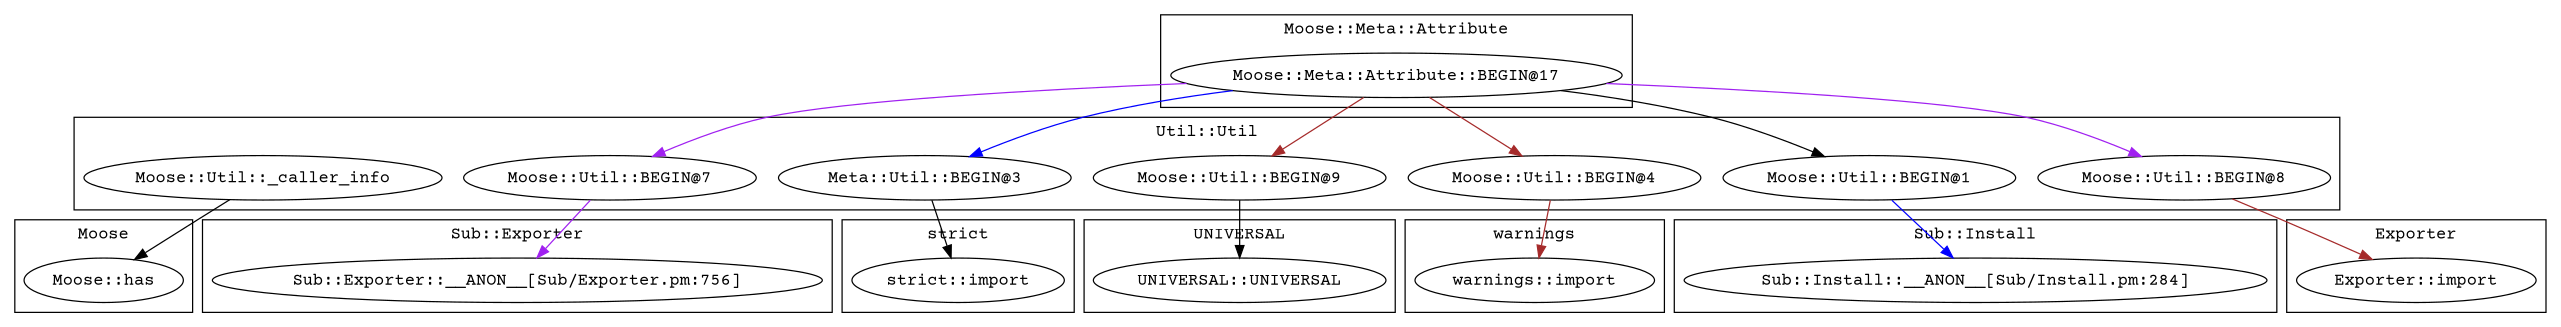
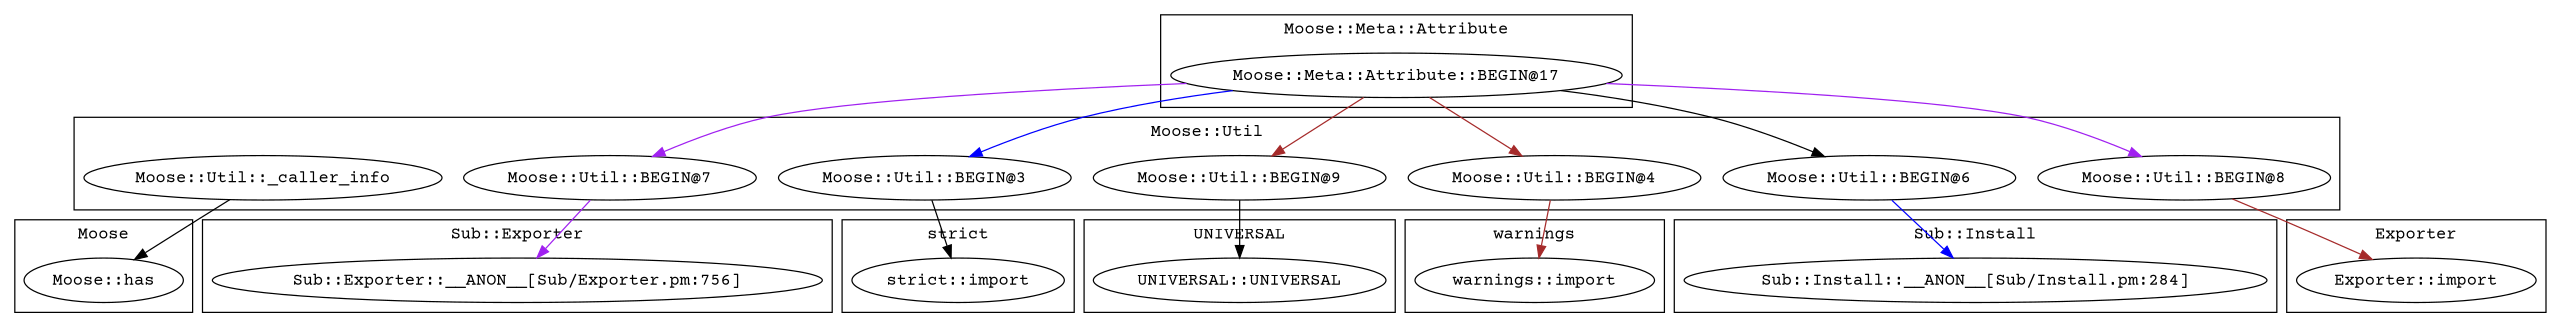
(1207, 131) -> (1207, 131)
(925, 178) -> (925, 178)
(1869, 178) -> (1869, 178)
